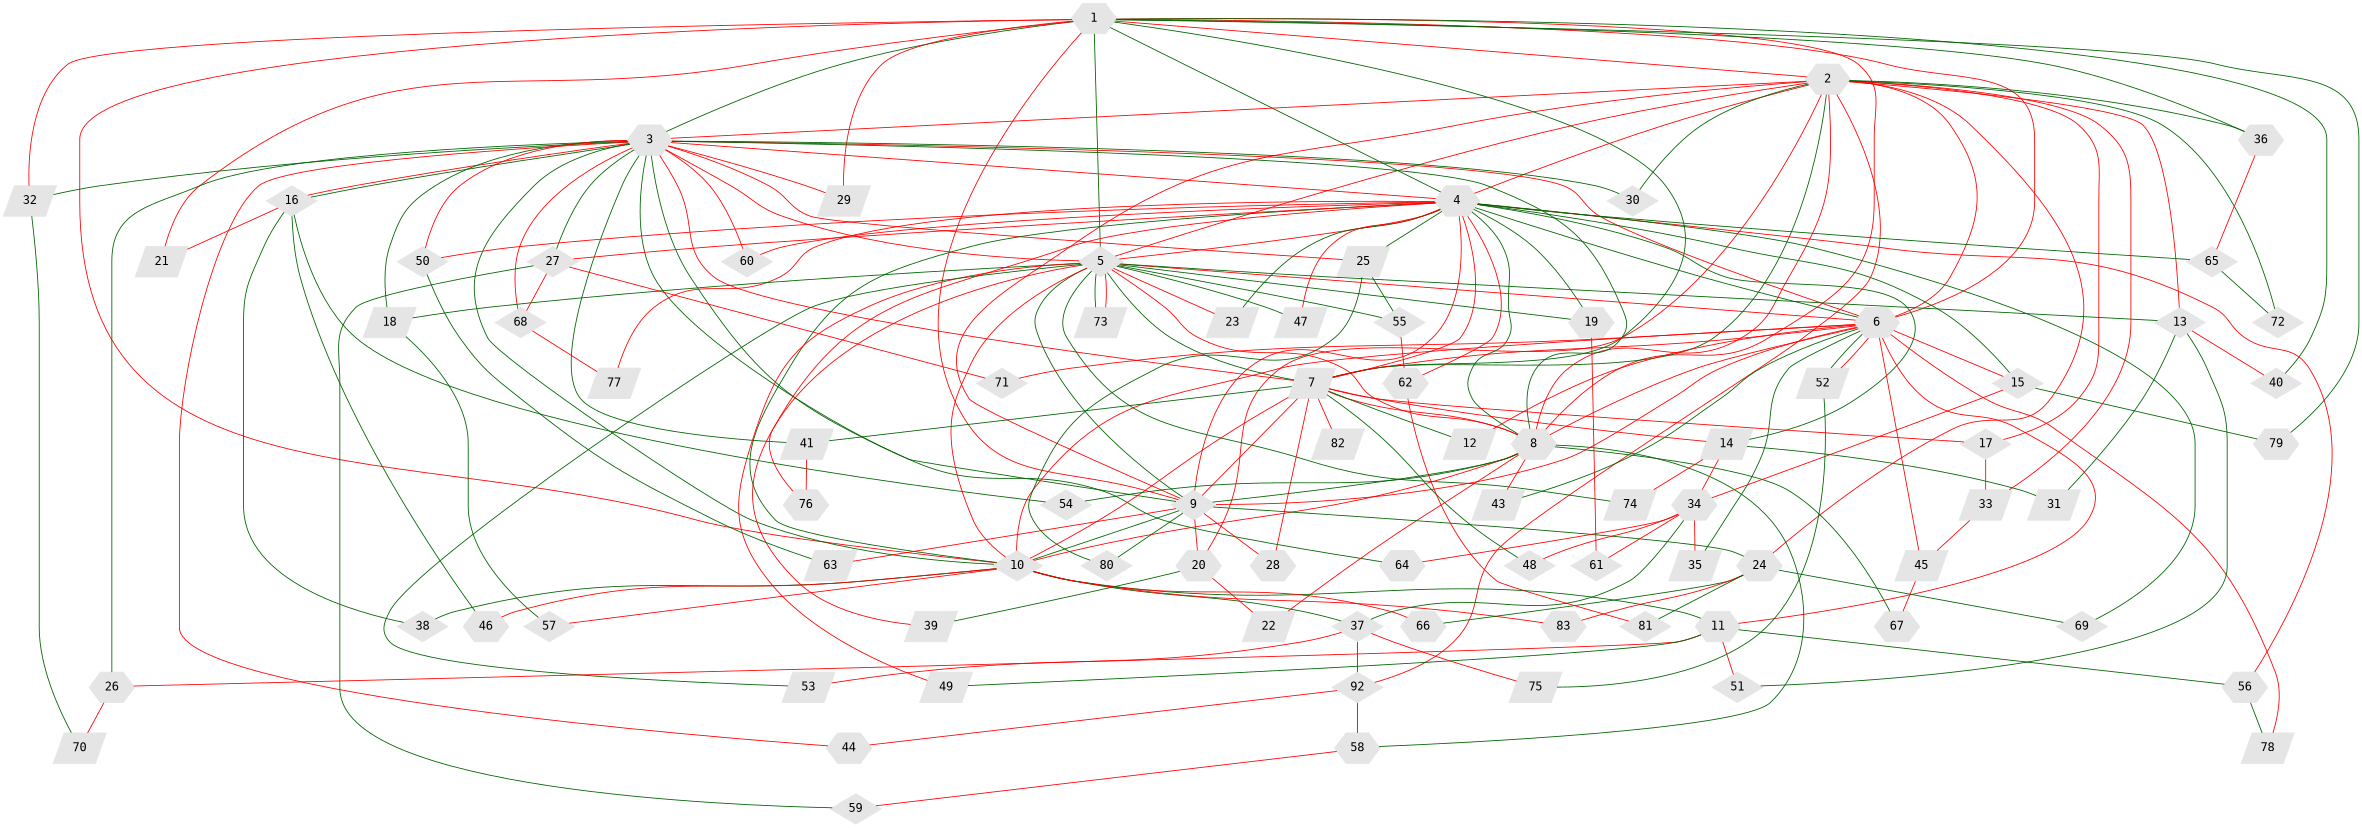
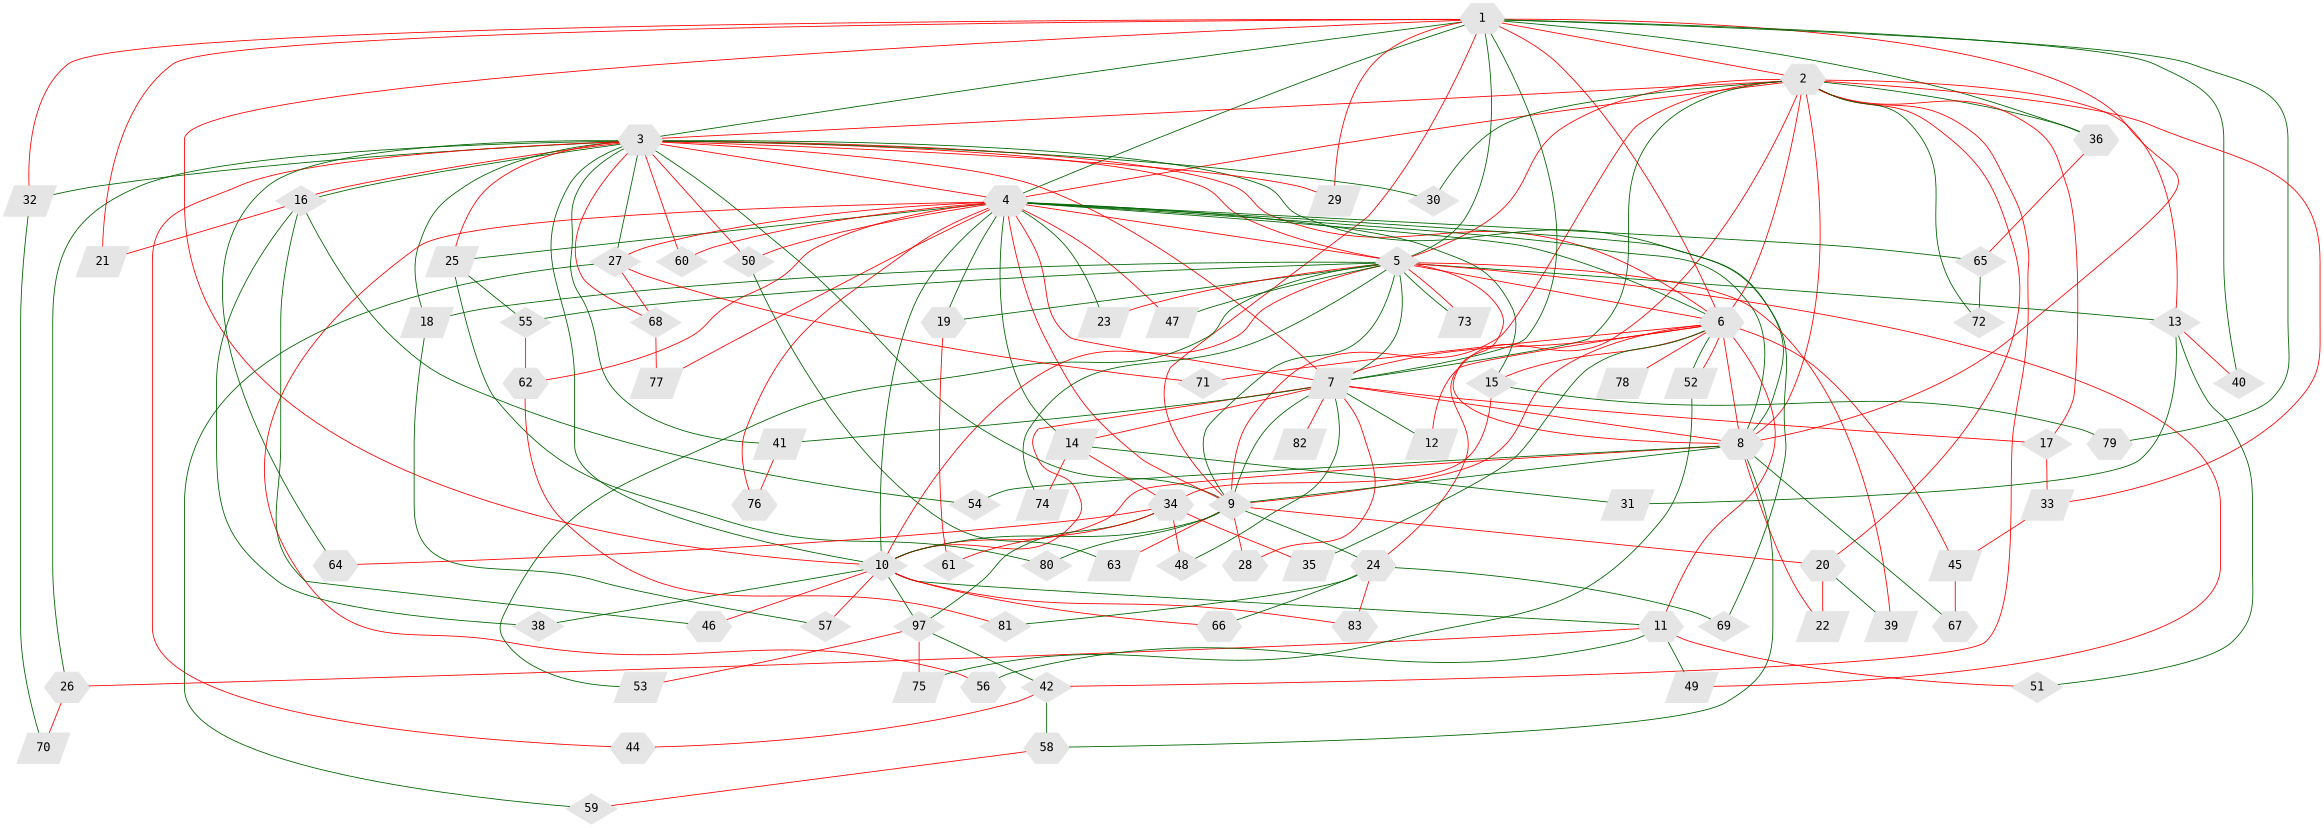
(1302, 365) -> none
(1247, 449) -> (1261, 436)
(1498, 505) -> none
(1357, 627) -> (919, 627)
(1357, 687) -> (1047, 687)
(2256, 718) -> none
